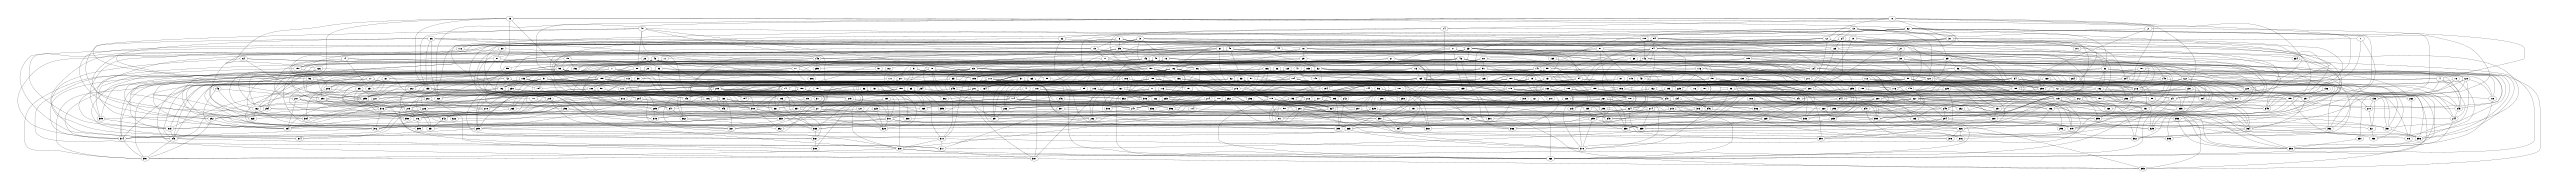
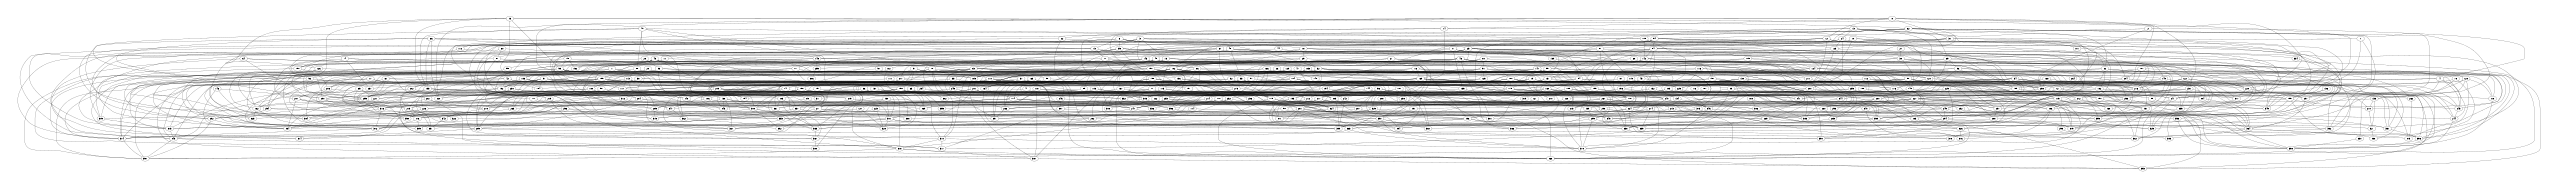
(1126, 79) -> none
(1956, 134) -> (2006, 133)
